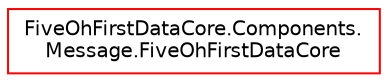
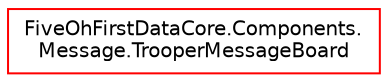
(194, 41) -> (194, 41)
